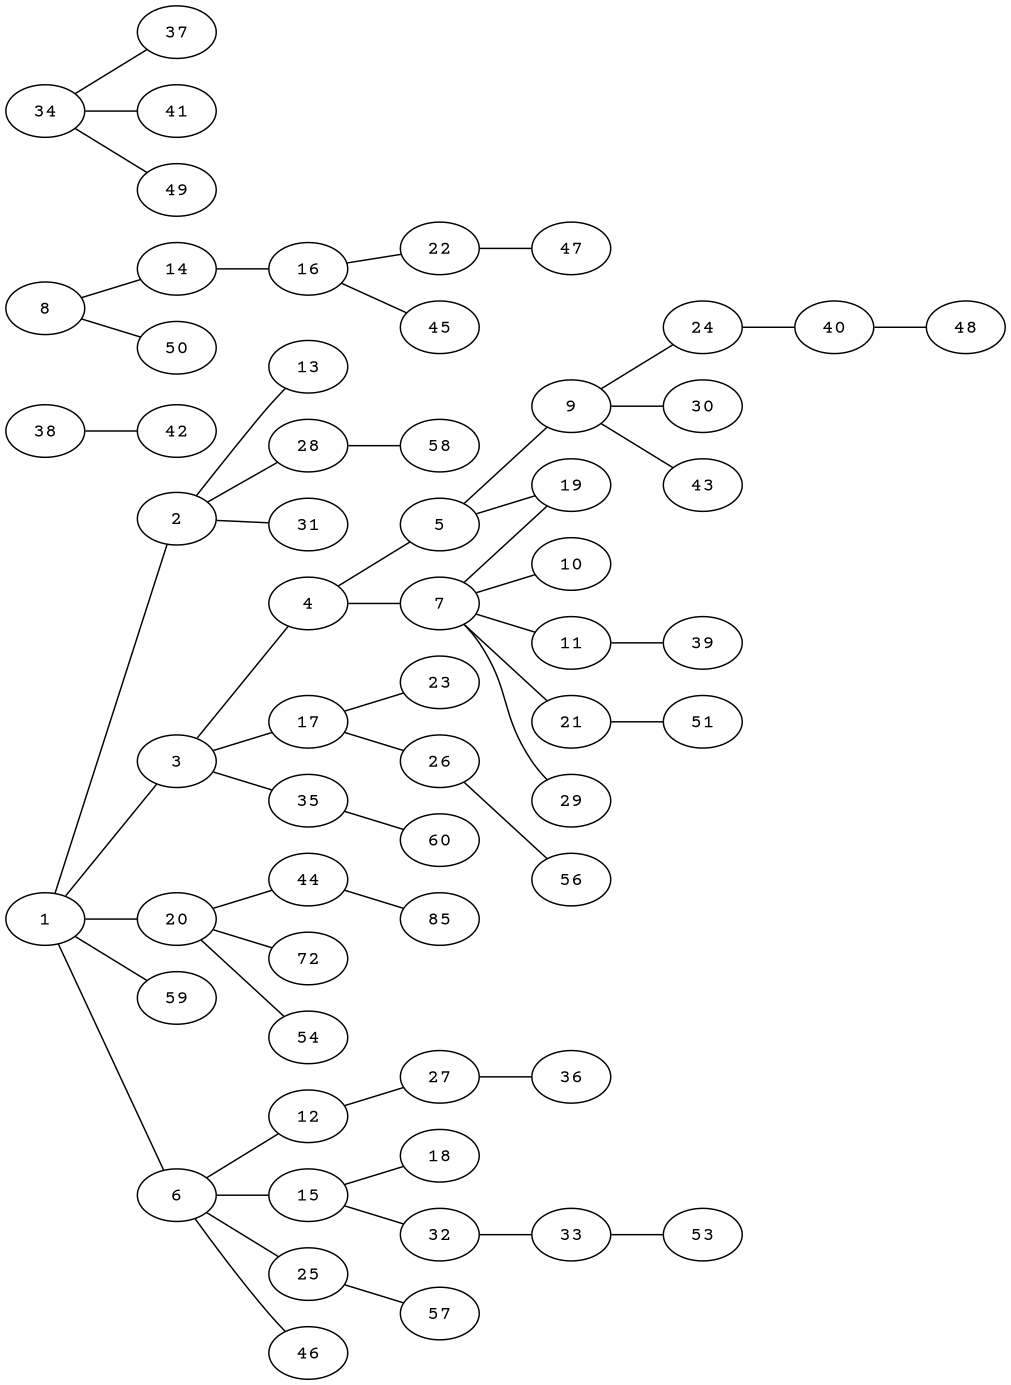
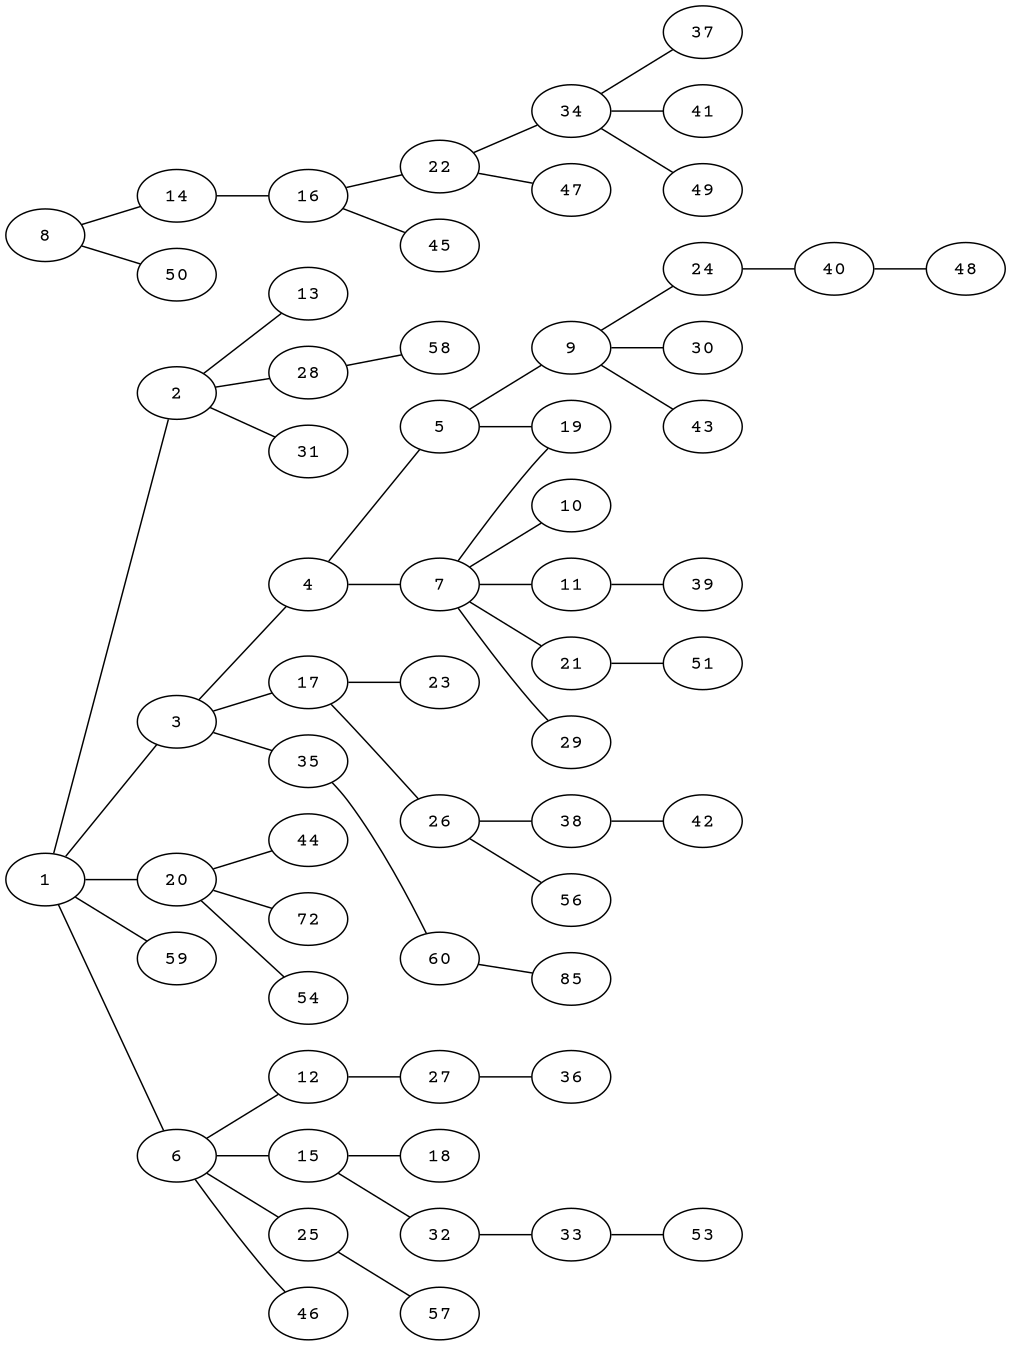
none -> (506, 139)
none -> (506, 821)
(374, 899) -> (506, 969)
